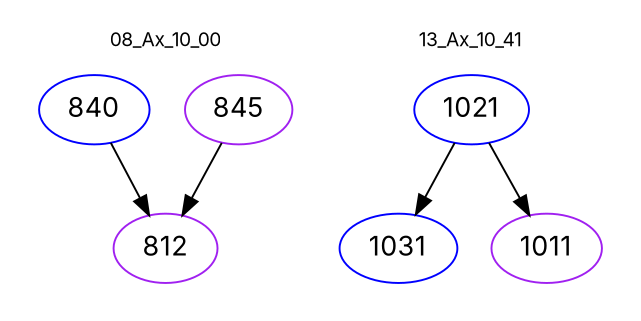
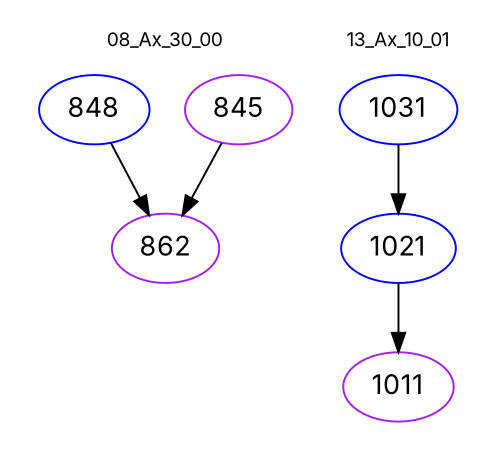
(166, 41) -> (166, 41)
(471, 41) -> (398, 41)
(94, 110) -> (94, 110)
(440, 170) -> (398, 170)
(166, 248) -> (166, 248)
